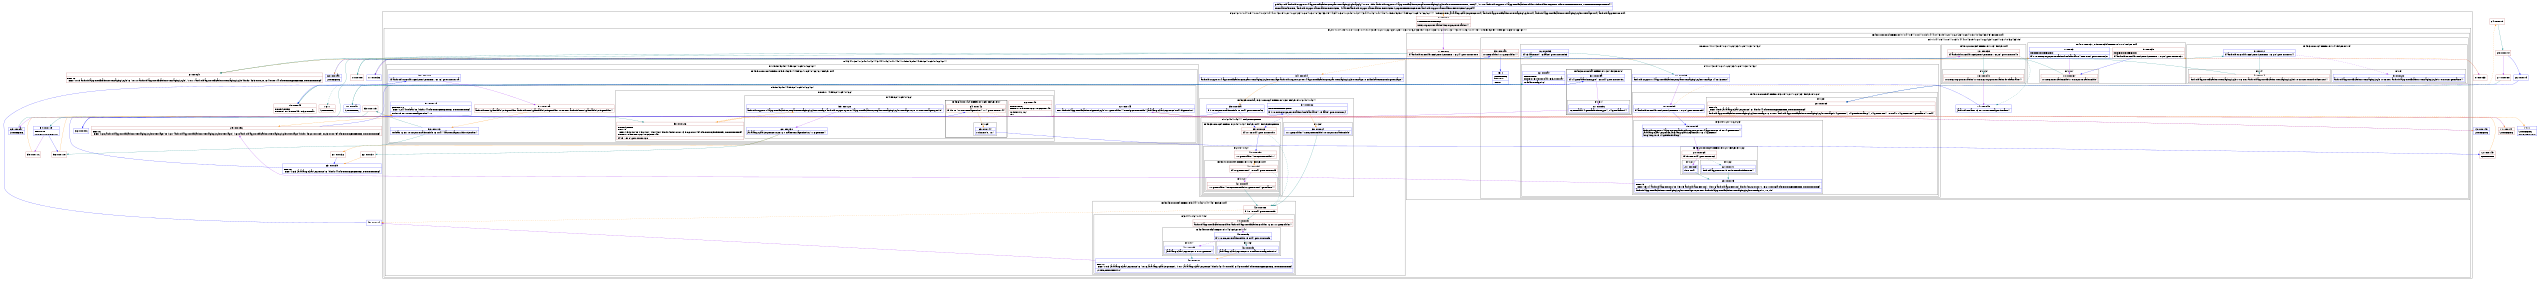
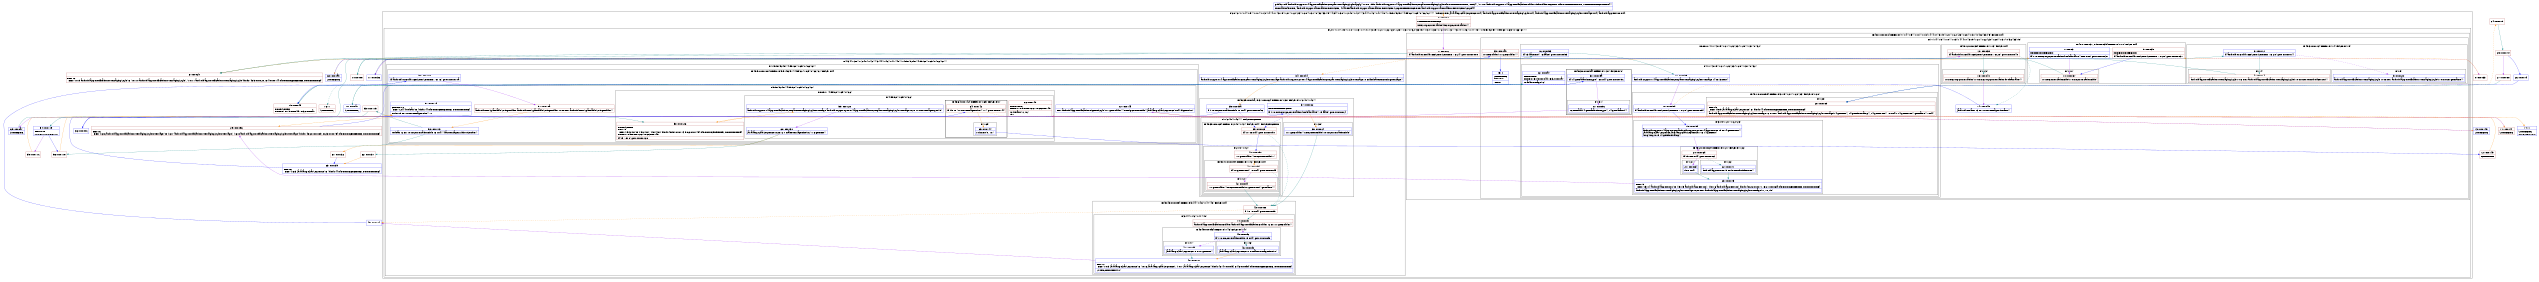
(1018, 112) -> (1019, 112)
(1611, 117) -> (1780, 117)
